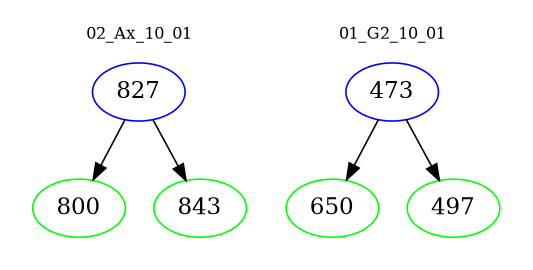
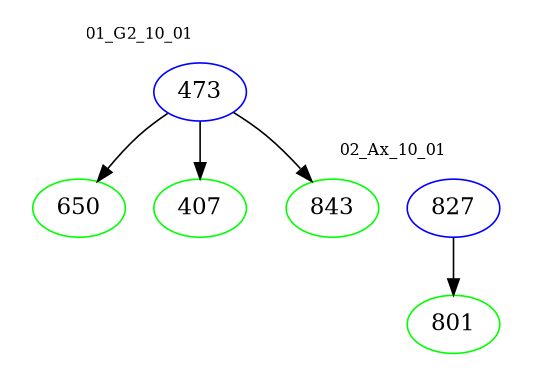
(166, 143) -> (284, 151)
(79, 208) -> (454, 324)
(454, 208) -> (200, 208)
